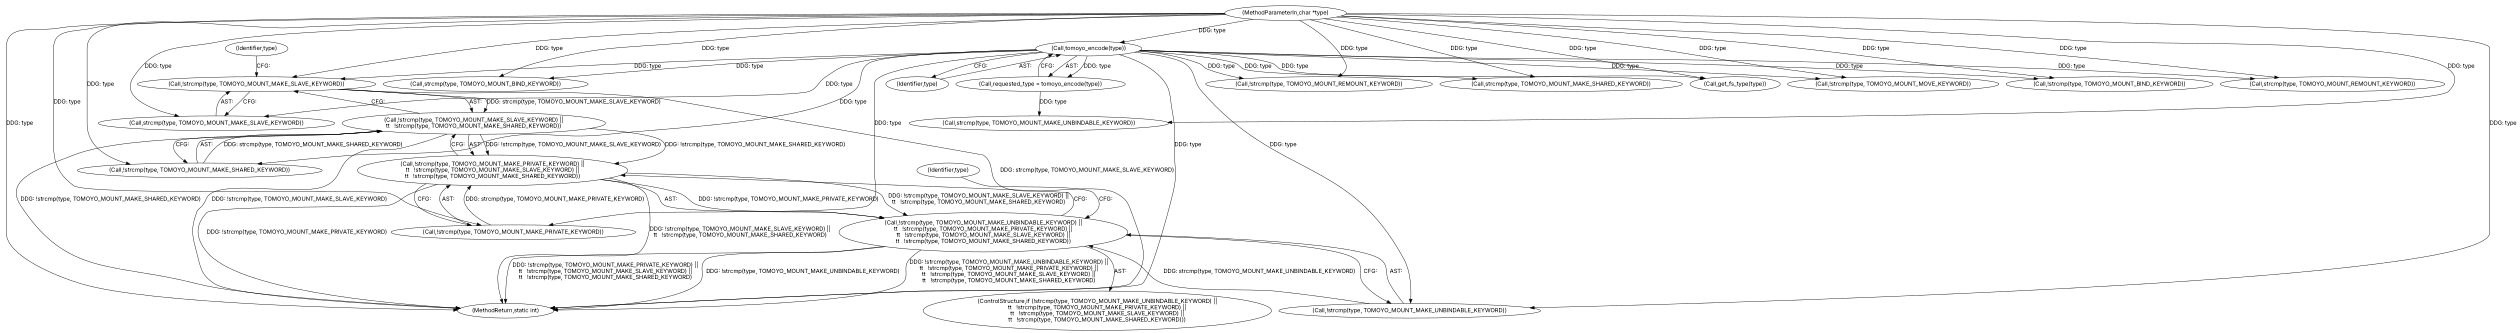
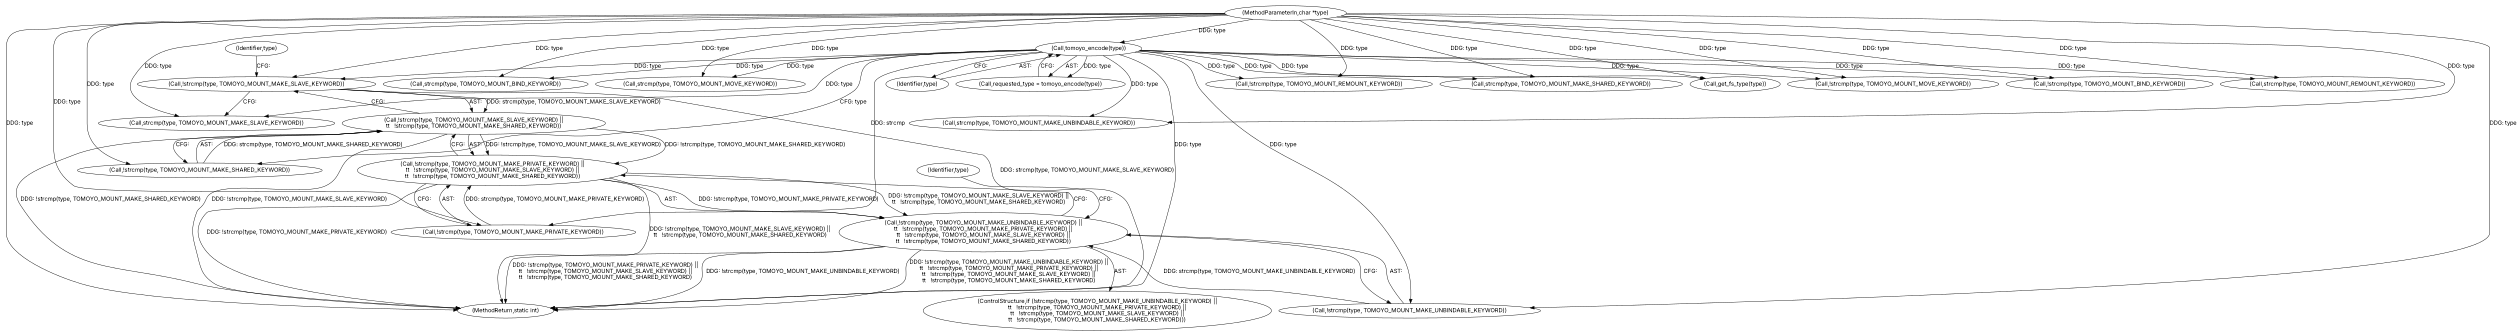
none -> (700, 84)
(853, 102) -> (853, 102)
(1040, 102) -> (1130, 88)
(218, 103) -> none
(888, 123) -> (888, 123)
